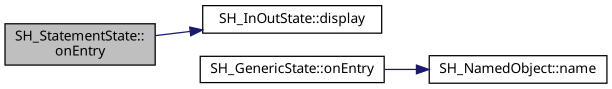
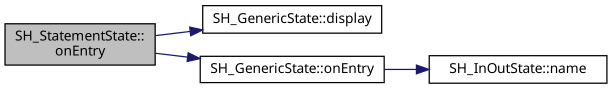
(292, 19) -> (292, 19)
none -> (171, 55)
(518, 69) -> (518, 69)
